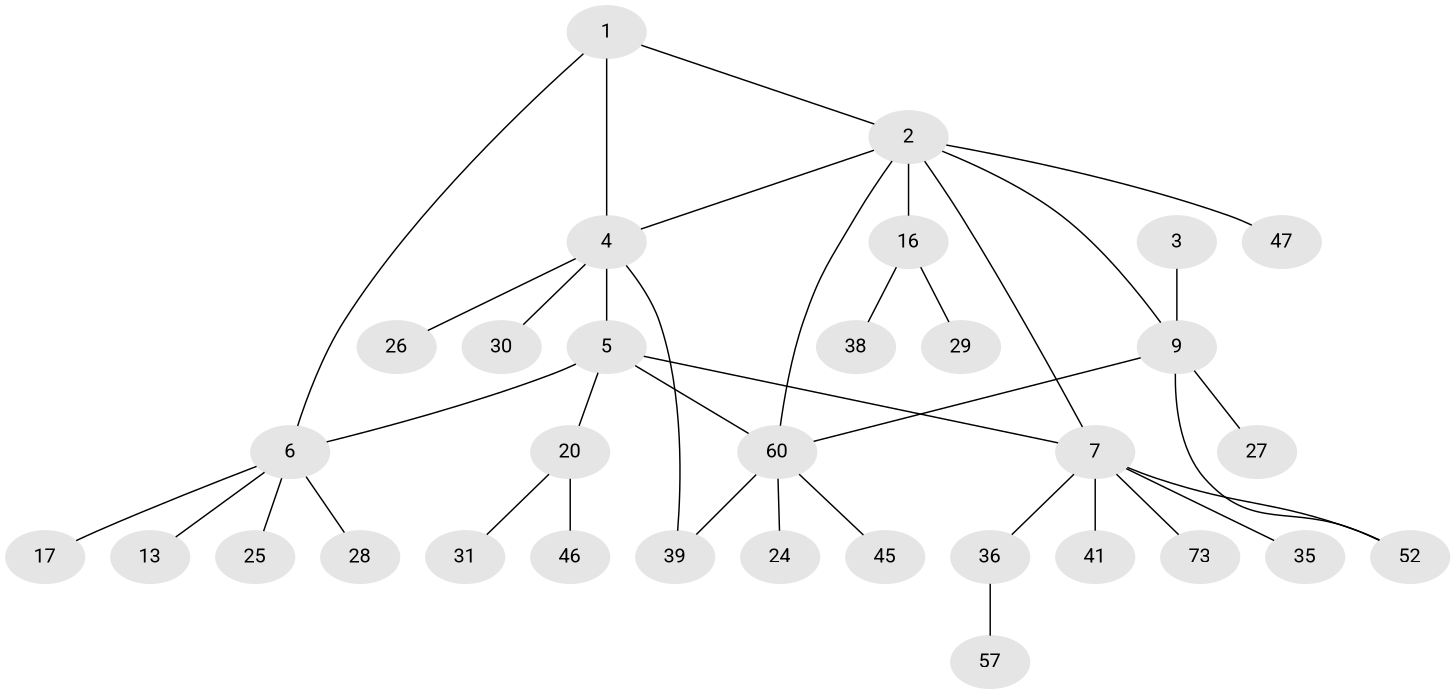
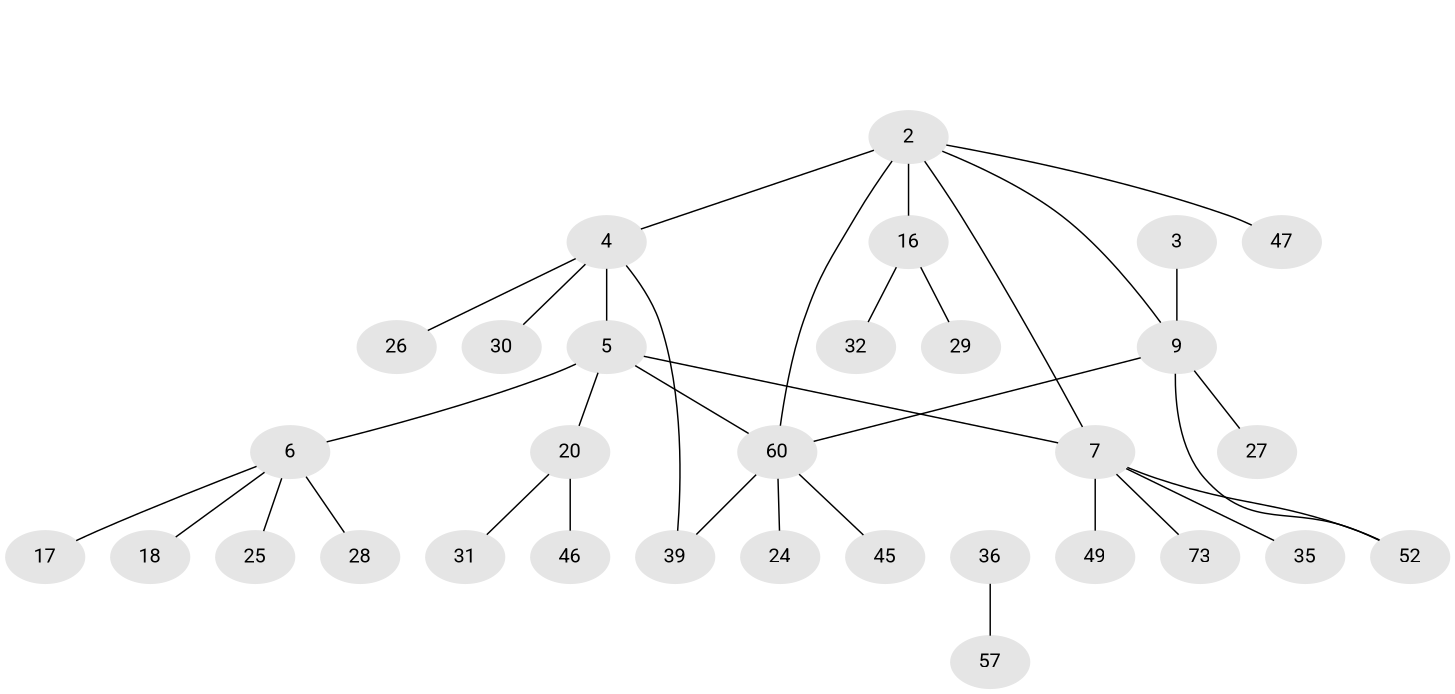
(607, 32) -> none
(856, 347) -> (856, 347)
(1043, 504) -> none
(150, 557) -> (150, 557)
(1095, 557) -> (1095, 557)
